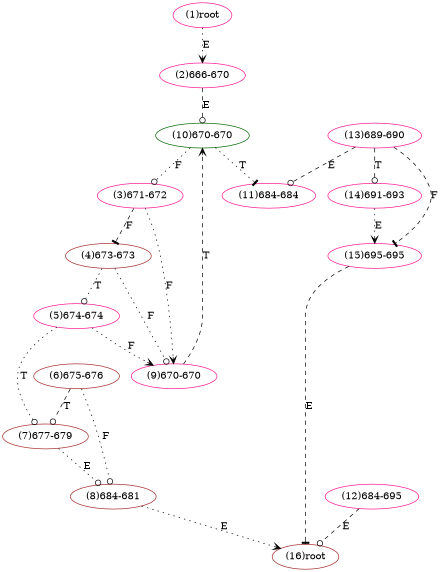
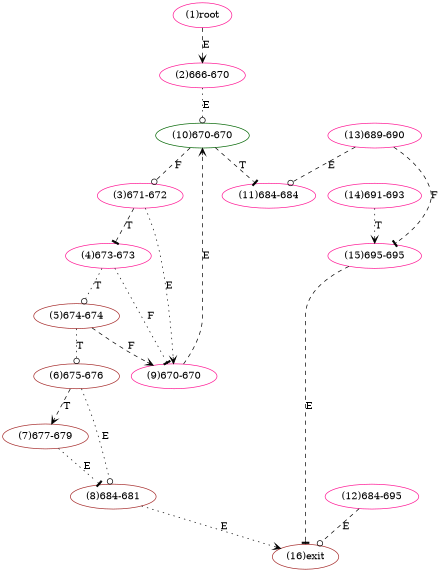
(202, 42) -> (202, 42)
(202, 103) -> (202, 103)
(375, 163) -> none
(173, 164) -> (173, 164)
(234, 164) -> (234, 164)
(129, 226) -> (129, 226)
(379, 226) -> (379, 226)
(108, 256) -> (108, 256)
(206, 256) -> (206, 256)
(169, 286) -> (169, 286)
(140, 314) -> (140, 314)
(77, 316) -> (77, 316)
(119, 346) -> (119, 346)
(19, 367) -> (77, 343)
(63, 403) -> (63, 403)
(106, 436) -> (106, 436)
(77, 465) -> (77, 465)
(306, 557) -> (306, 557)
